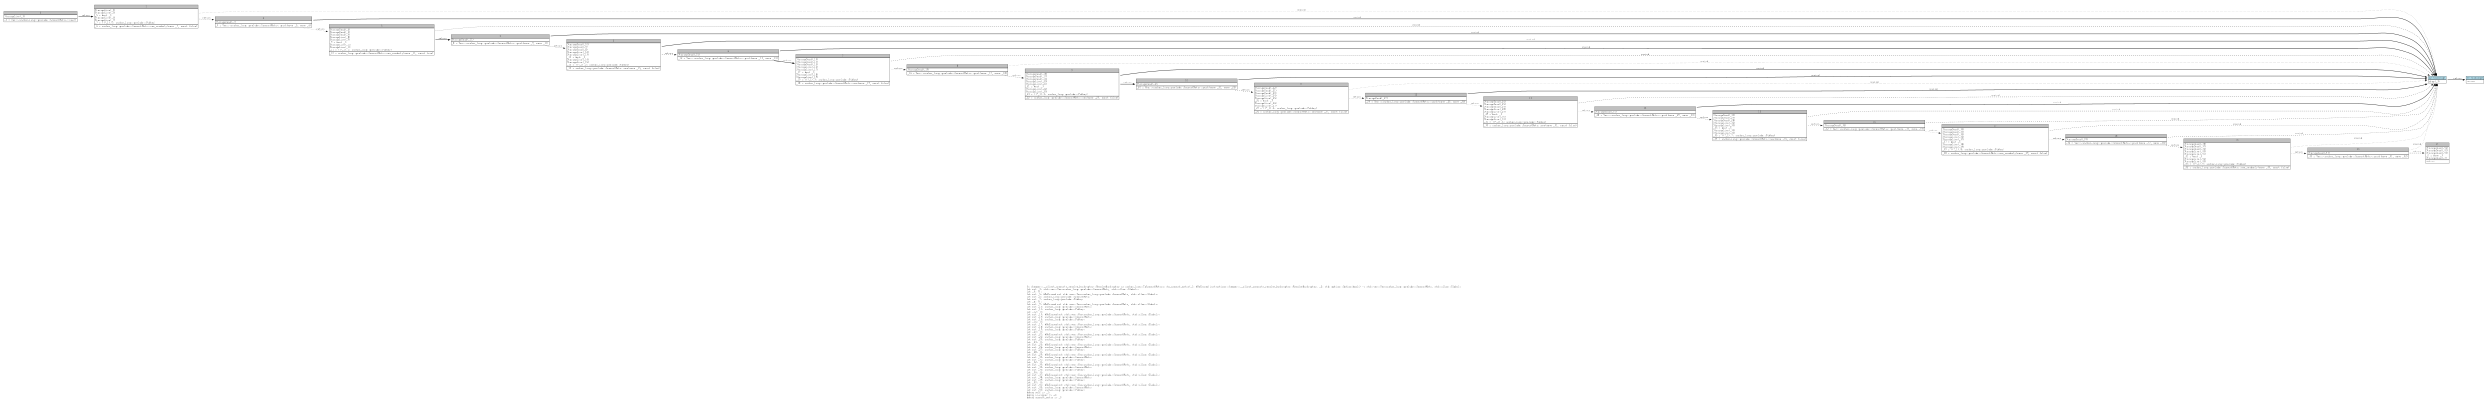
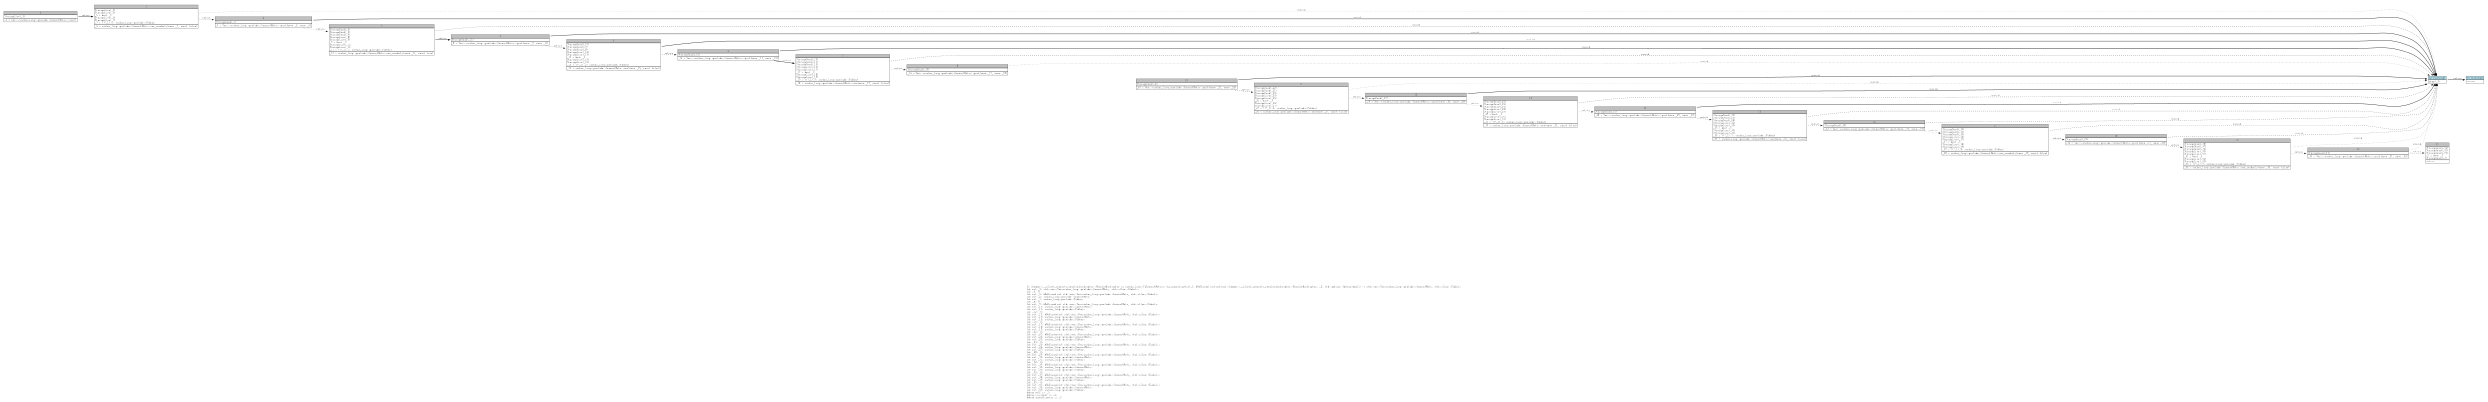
(1072, 84) -> none
